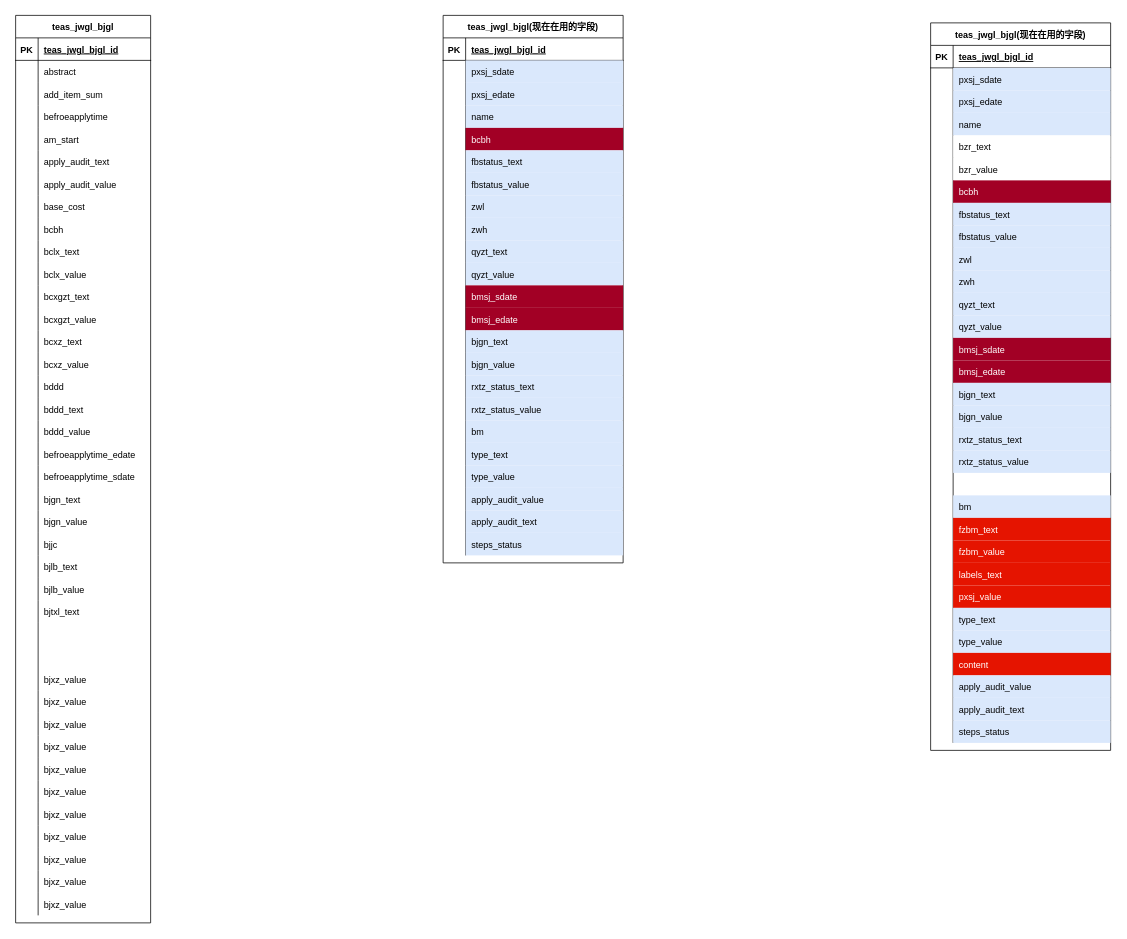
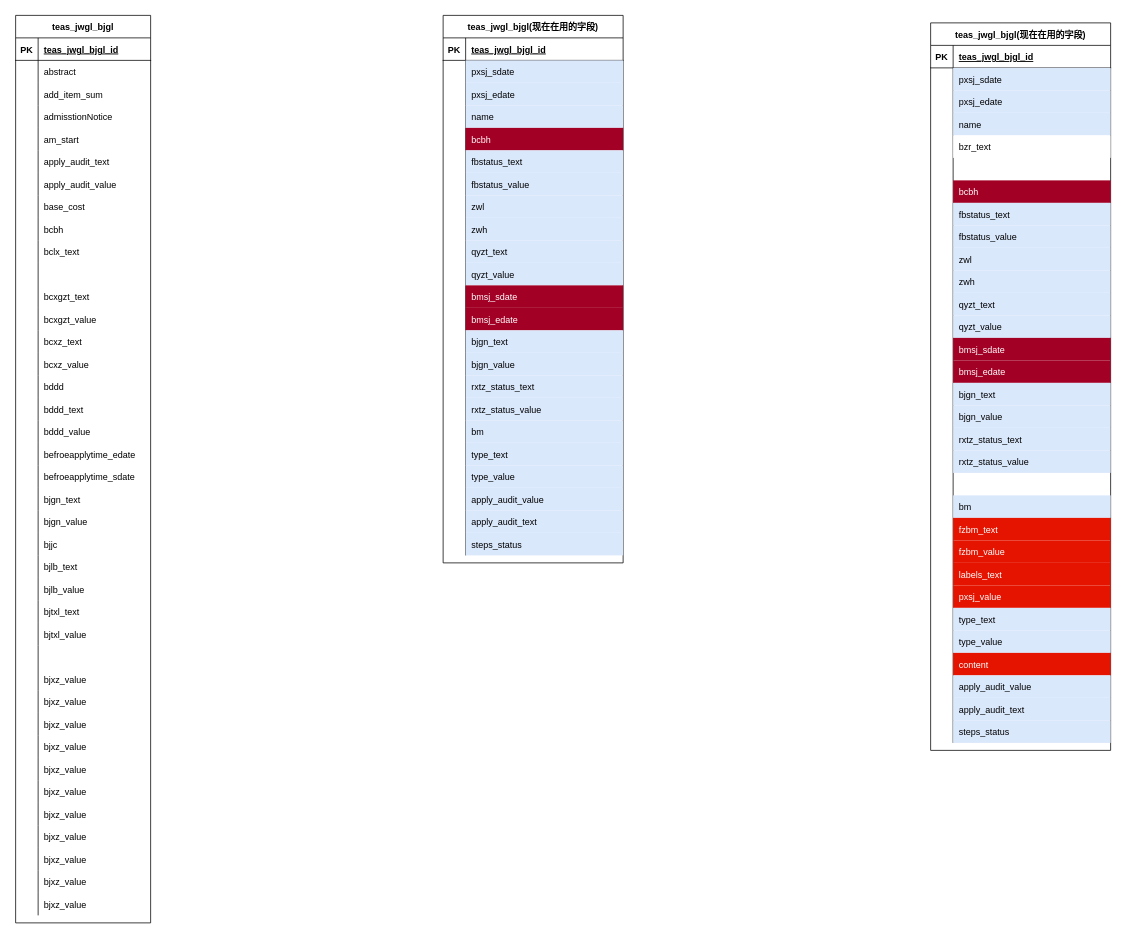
(79, 117) -> (80, 117)
(1032, 169) -> none
(94, 274) -> none
none -> (94, 634)
